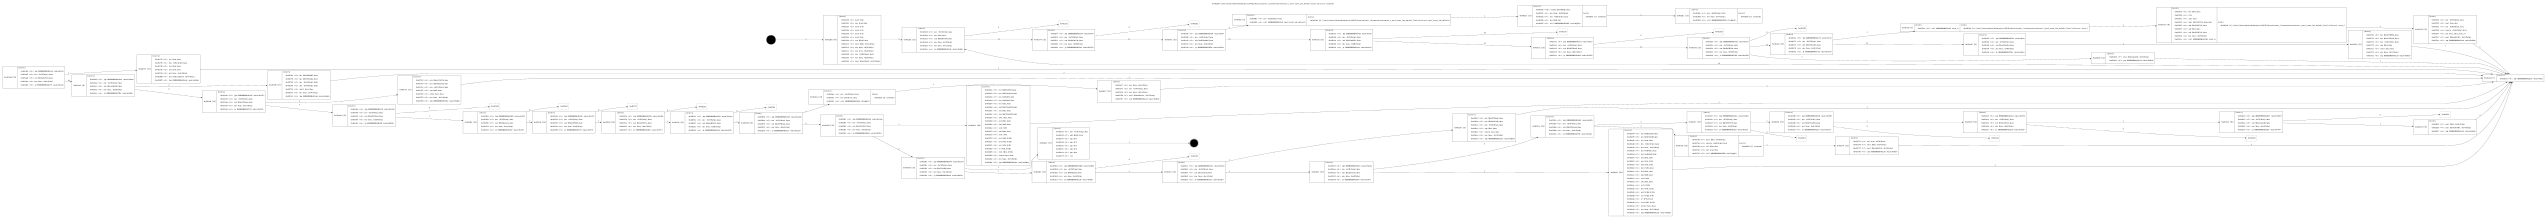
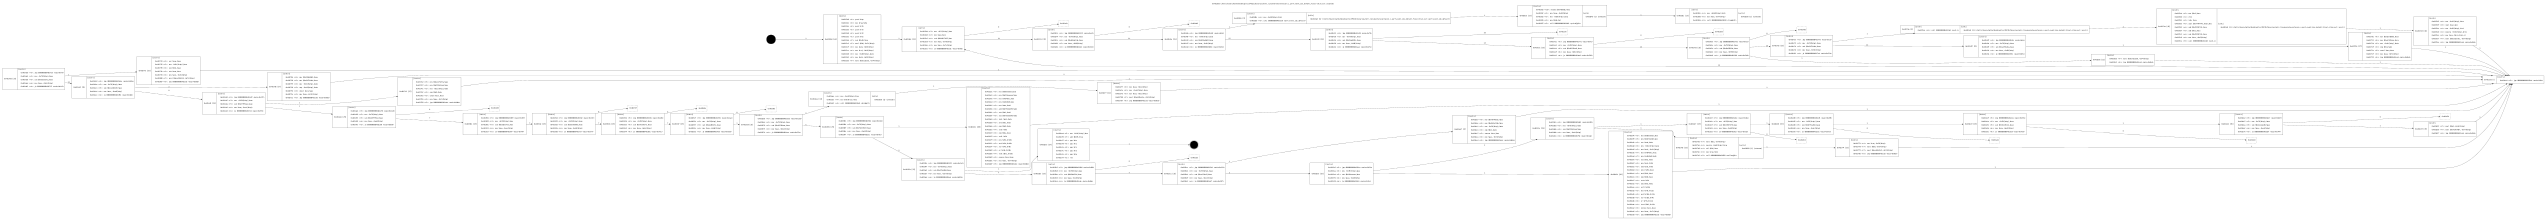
(564, 106) -> none
